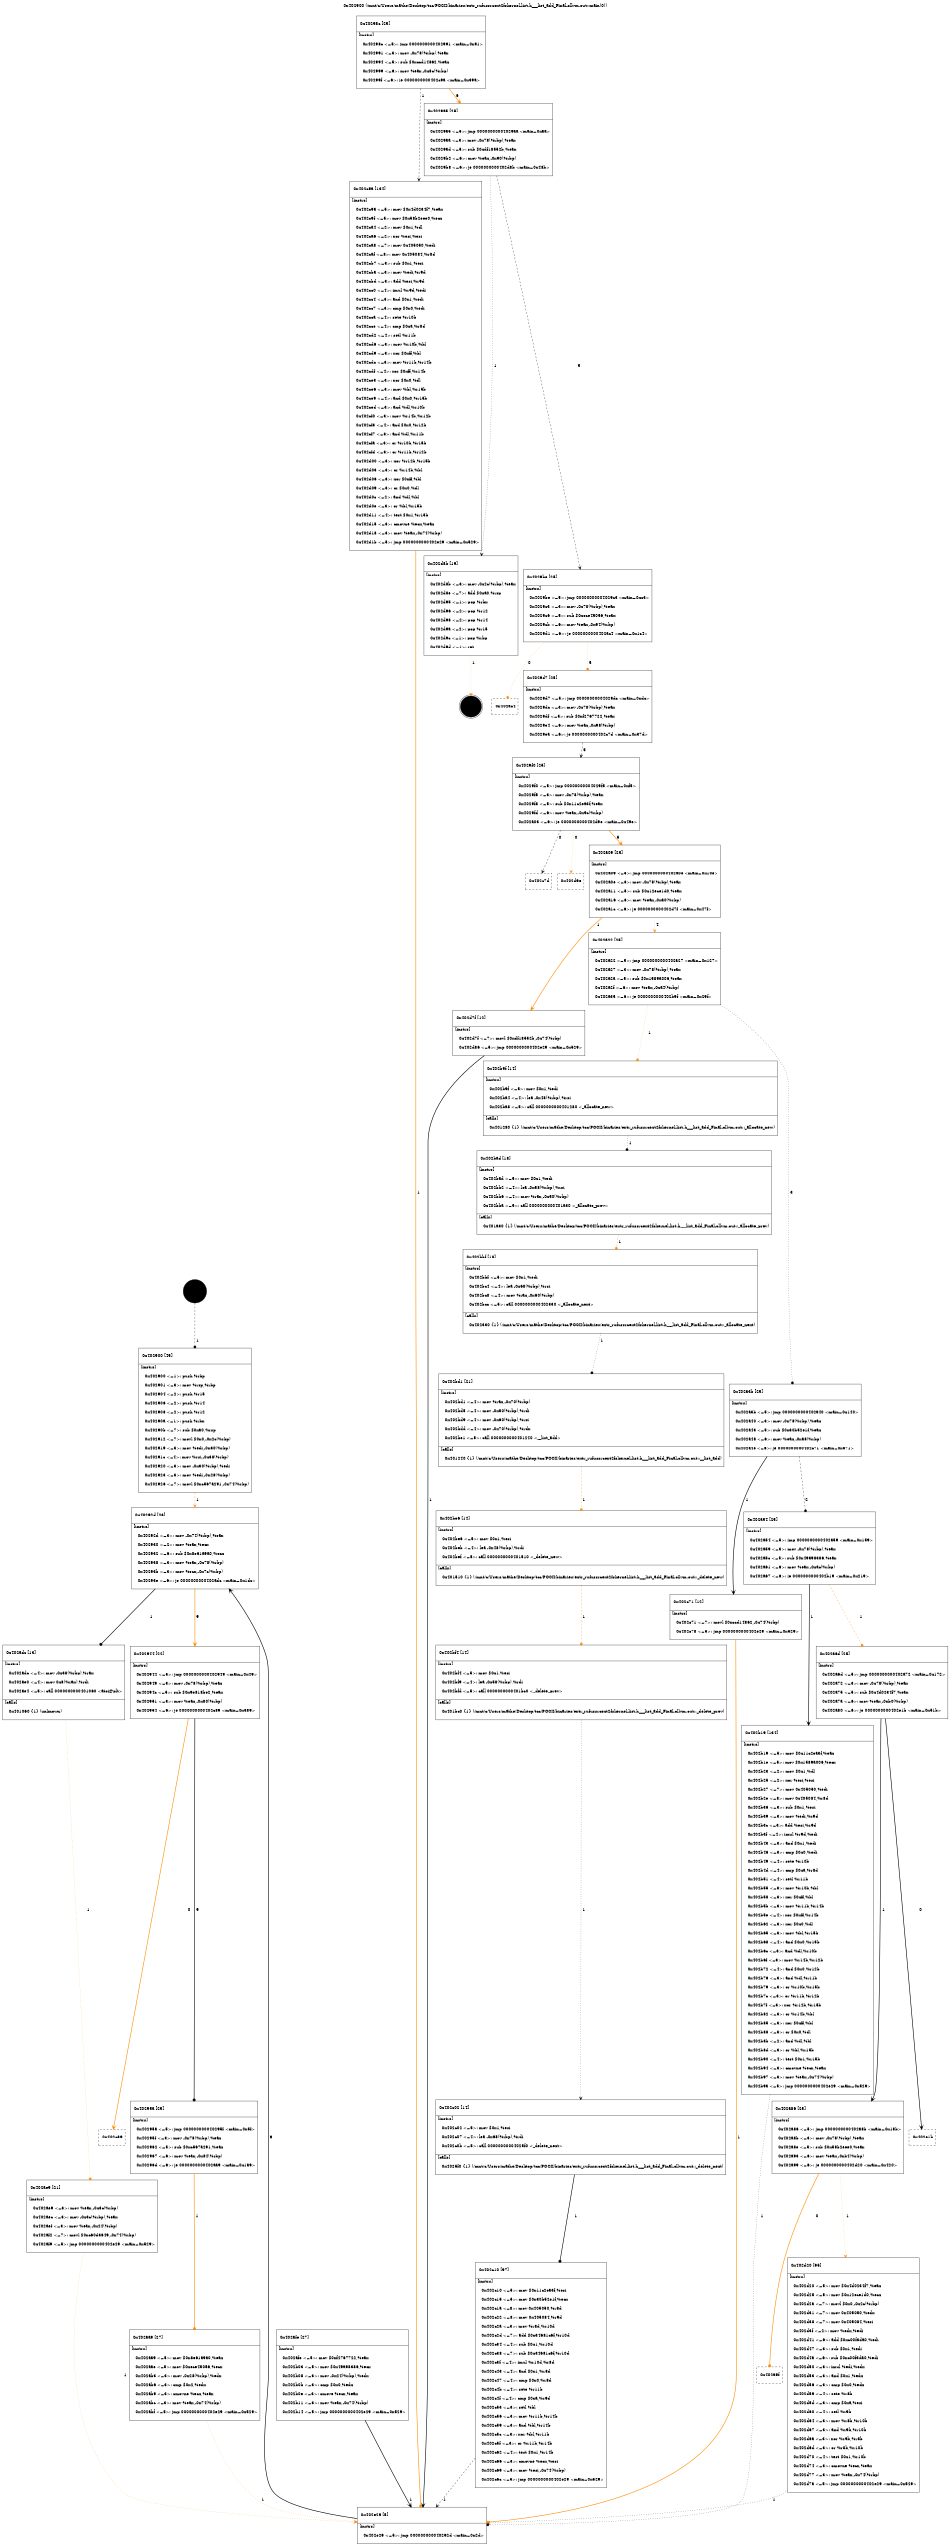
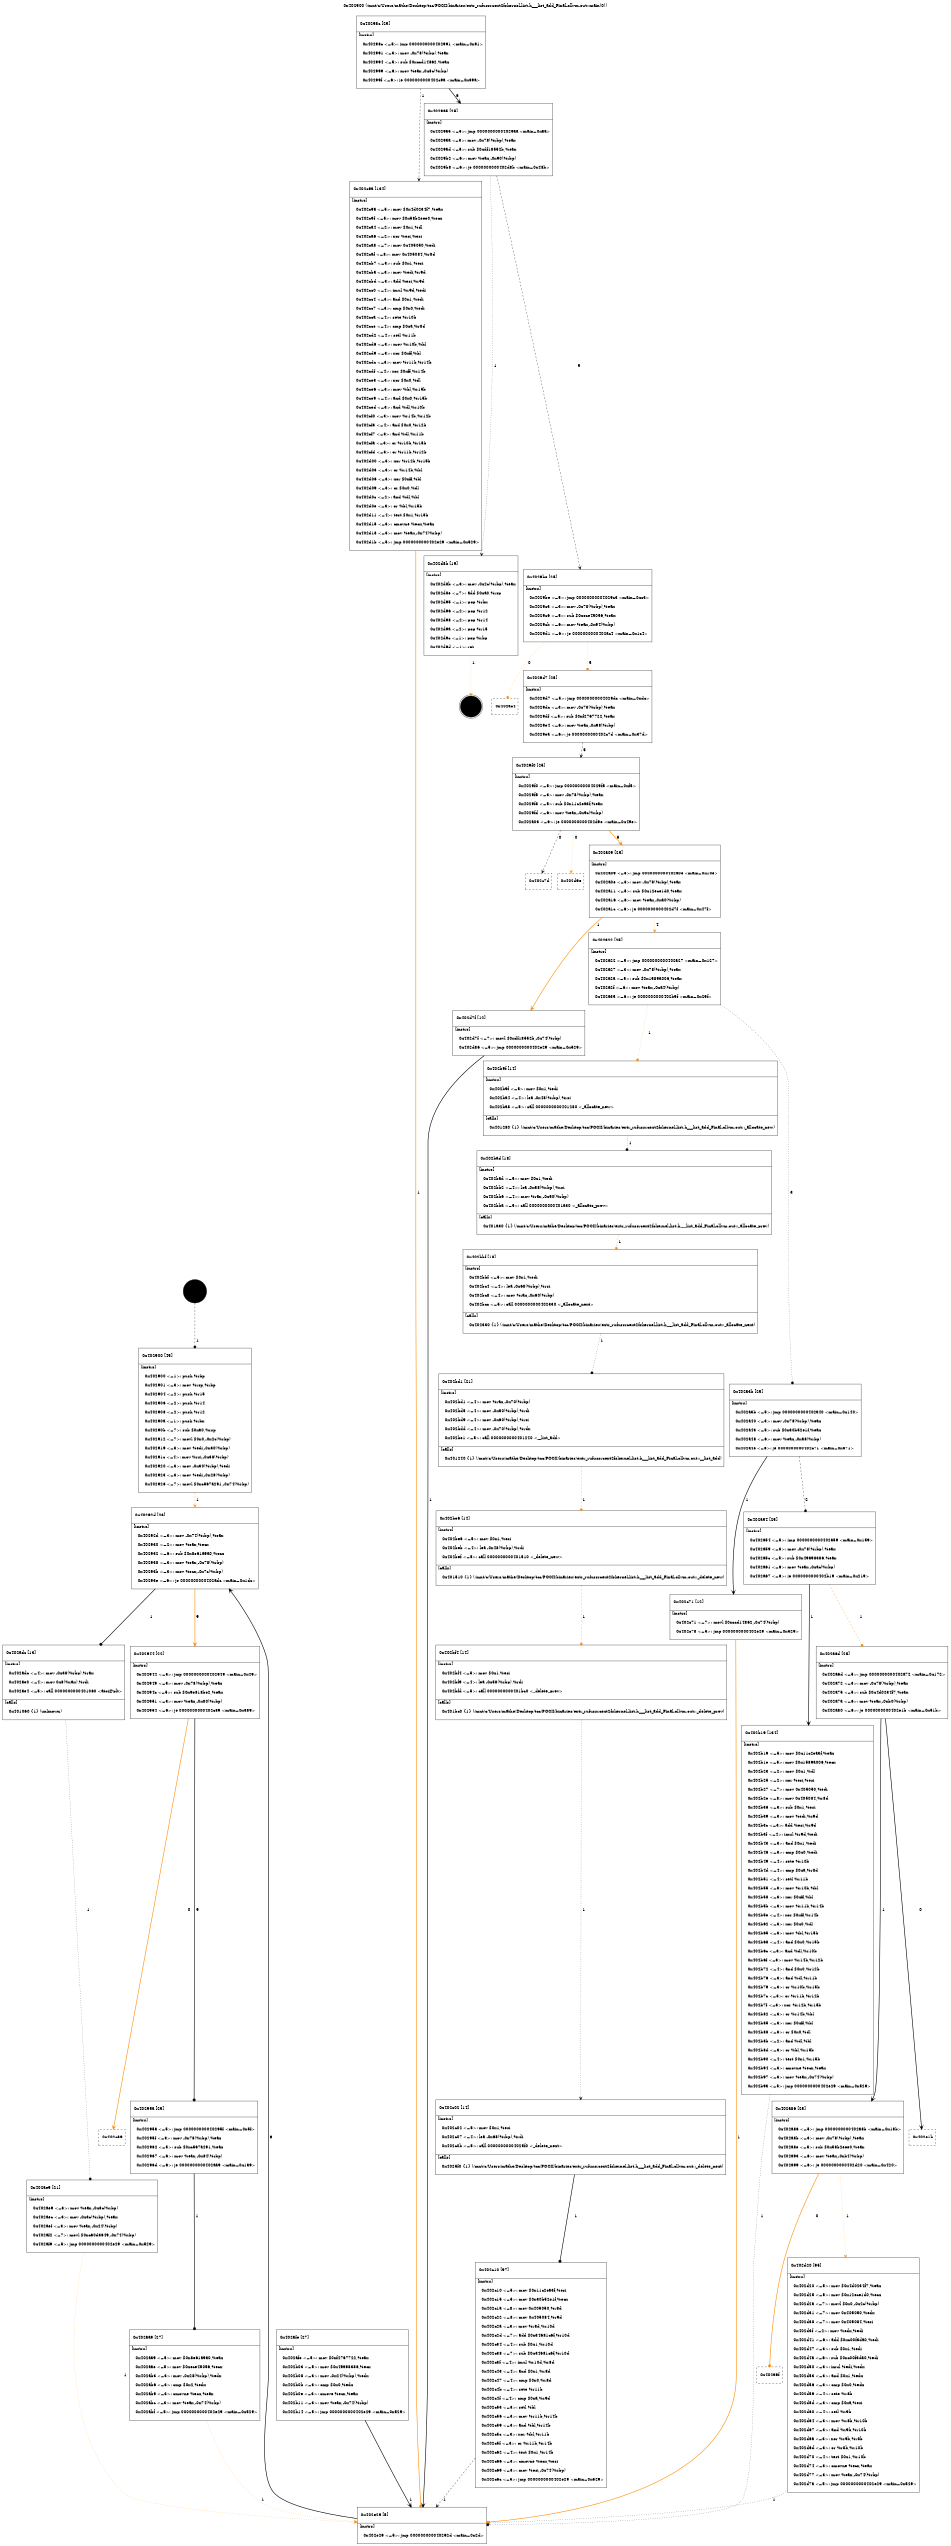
(454, 95) -> (454, 95)
(78, 1949) -> (78, 1949)
(194, 2250) -> (194, 2250)
